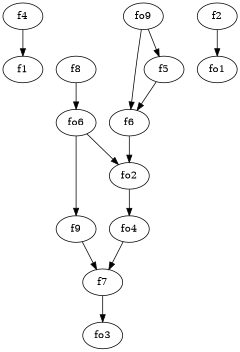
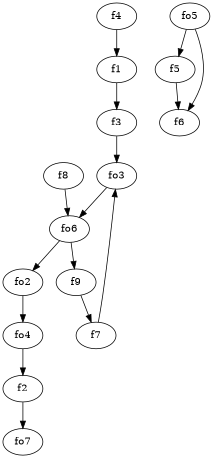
(143, 16) -> (190, 16)
(217, 69) -> (23, 442)
none -> (117, 123)
(129, 146) -> none
none -> (96, 200)
(118, 252) -> (23, 358)
